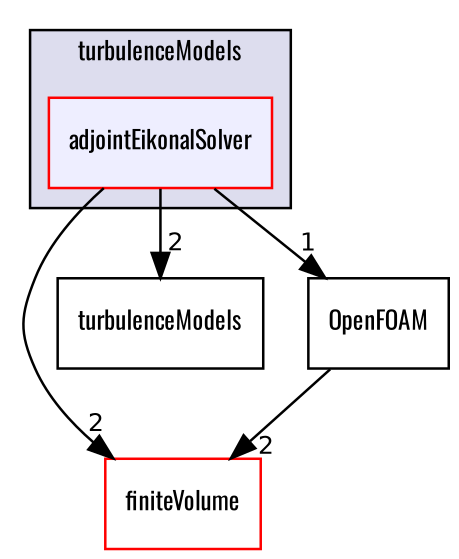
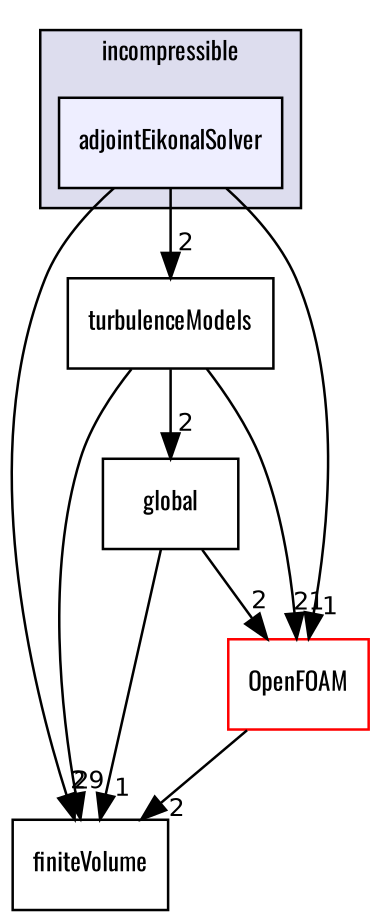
(160, 54) -> (171, 54)
(160, 143) -> (171, 143)
(379, 323) -> (298, 684)
none -> (270, 484)
none -> (171, 504)
(183, 504) -> (90, 865)
none -> (61, 574)
